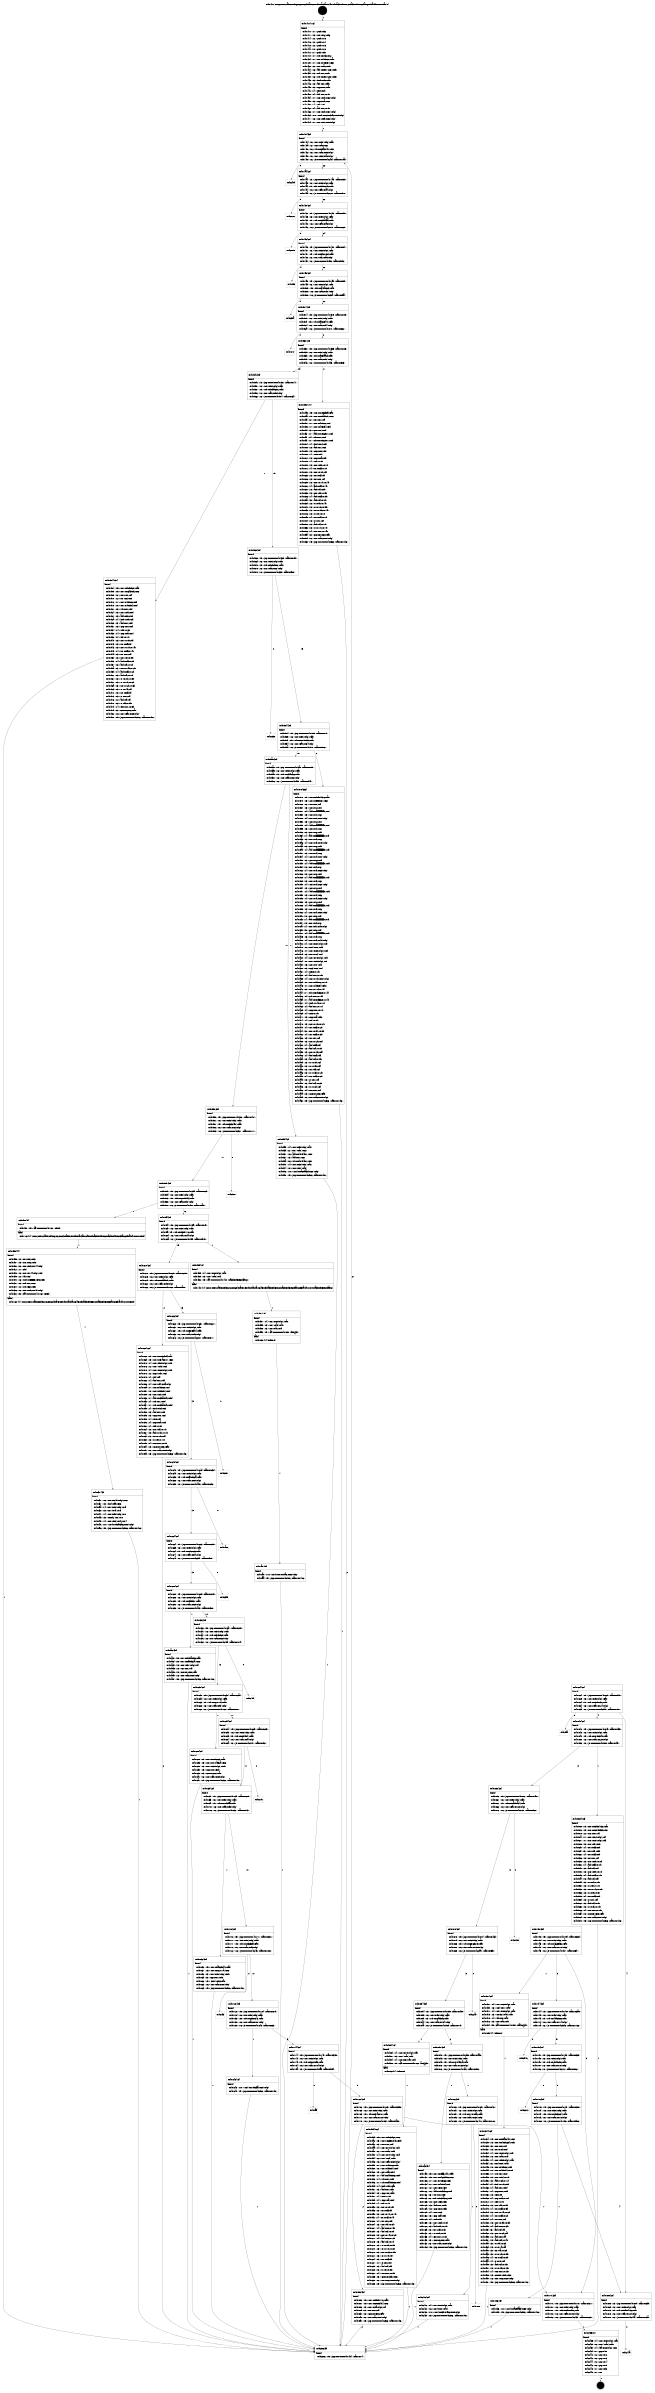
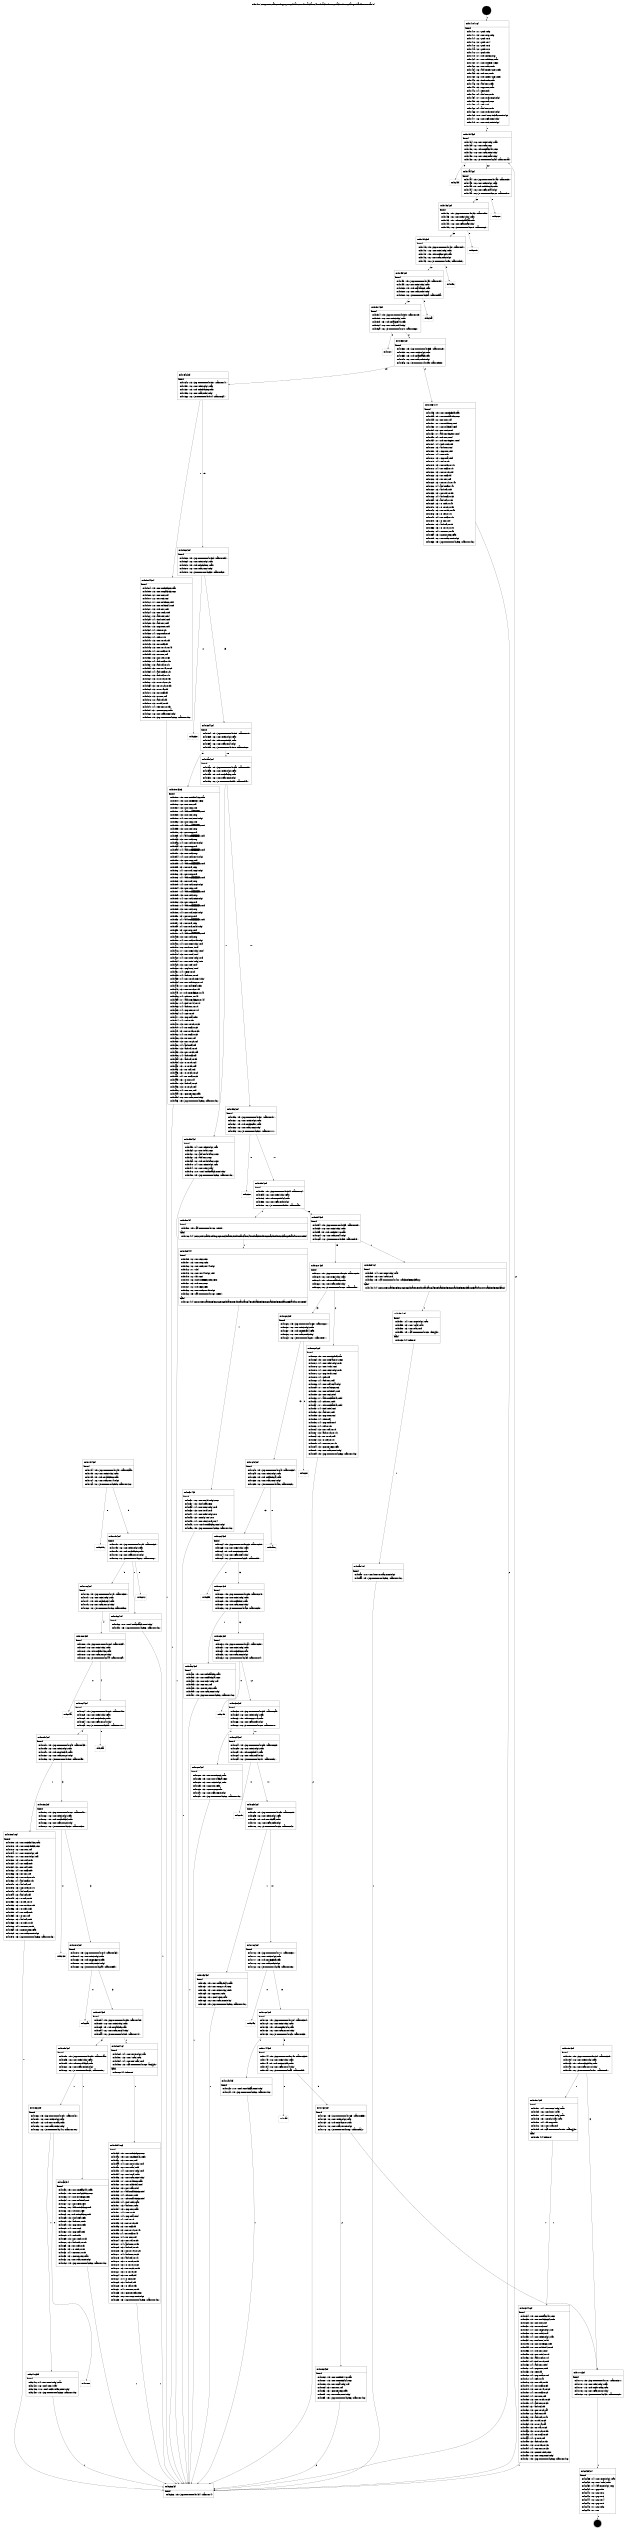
(324, 234) -> (454, 234)
(556, 1977) -> none
(626, 2001) -> (100, 1680)
(557, 2216) -> (134, 1587)
